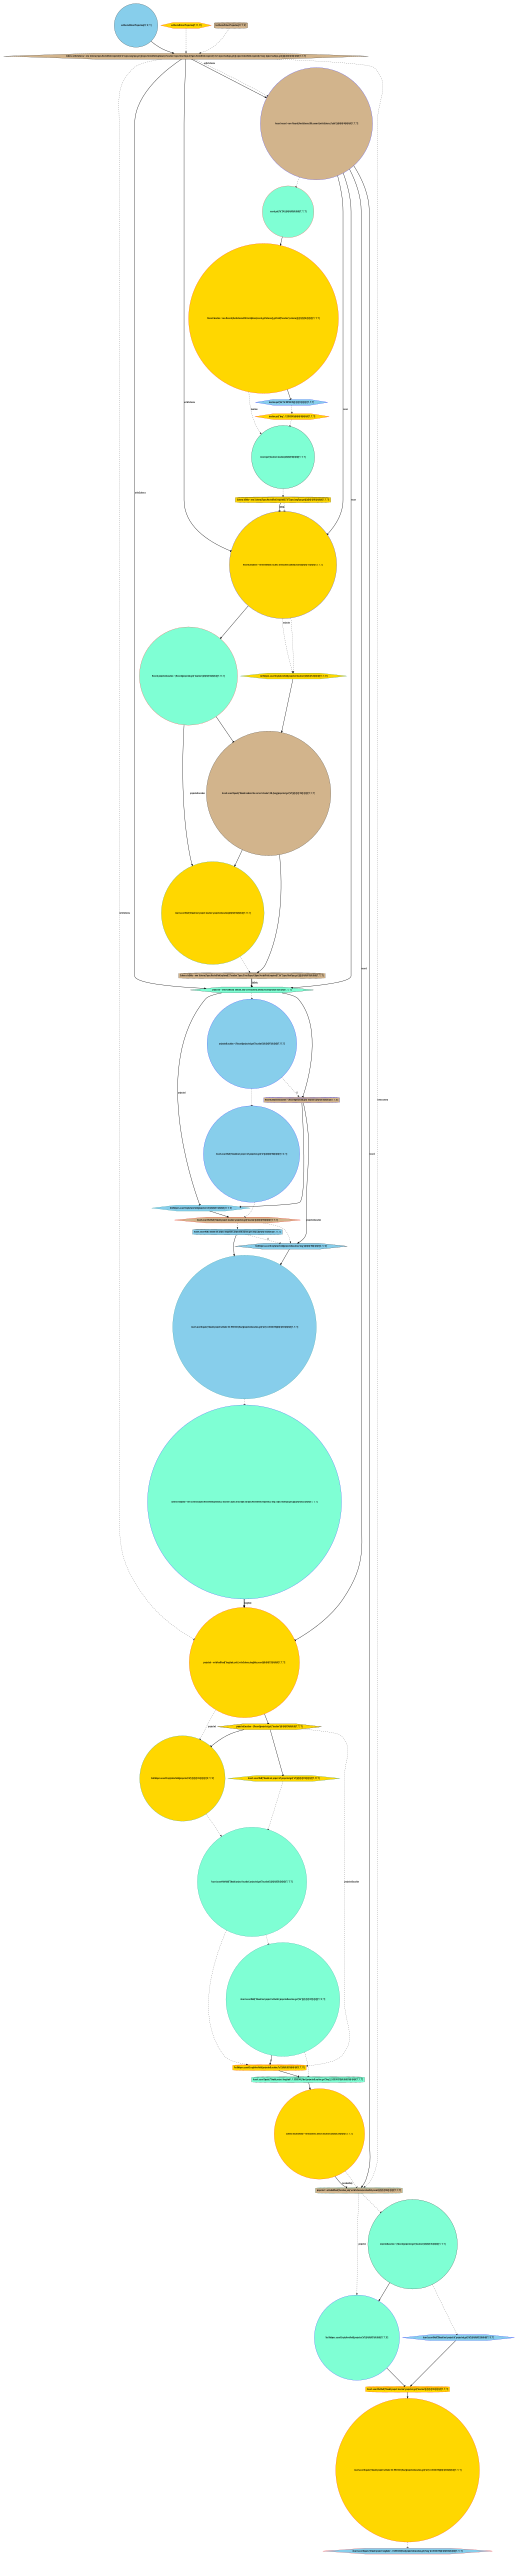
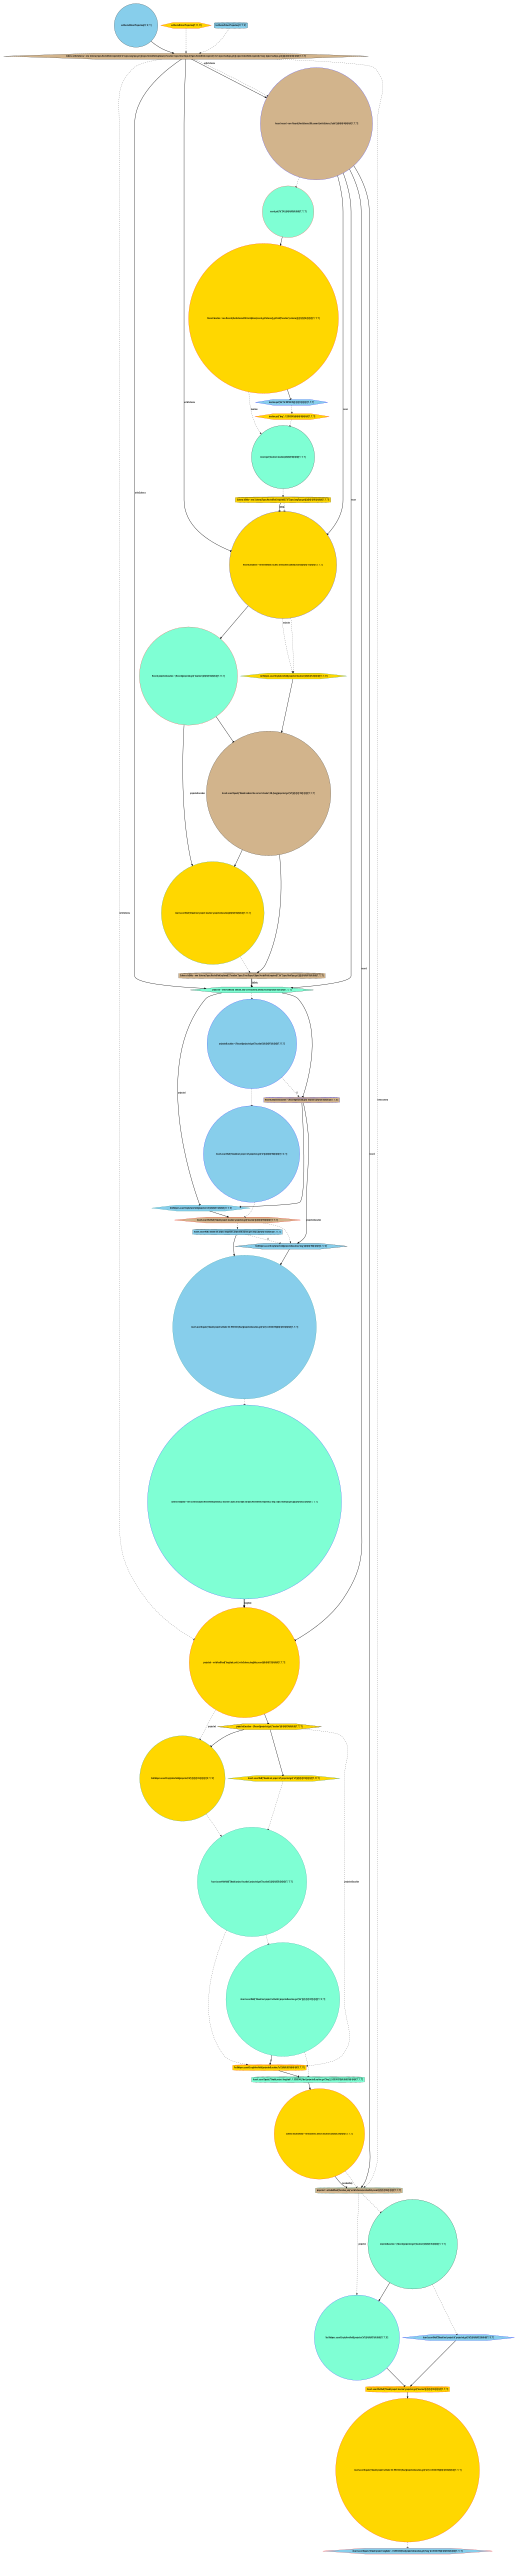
(231, 25) -> (231, 25)
